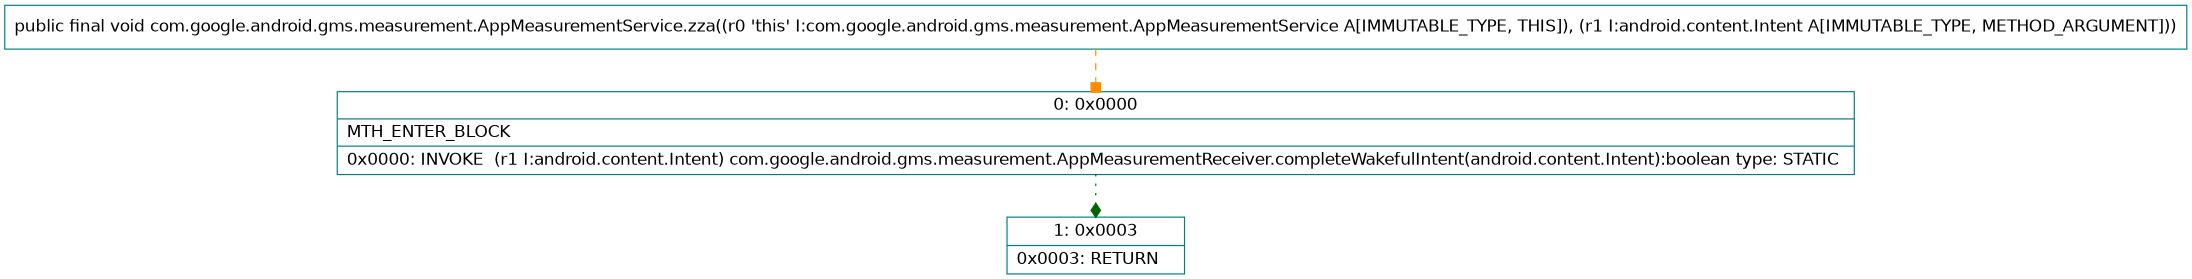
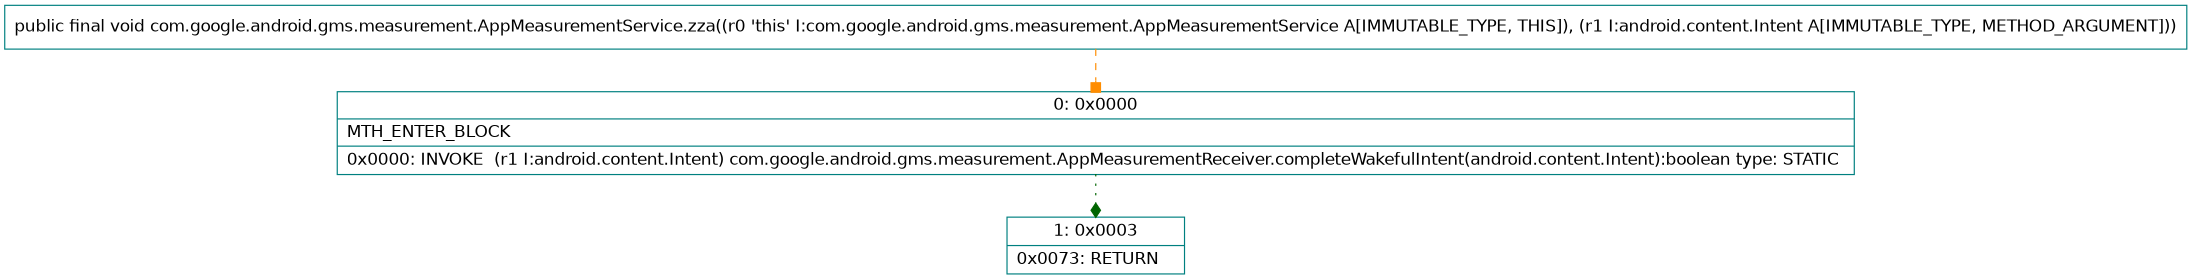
(1096, 259) -> (1096, 259)
